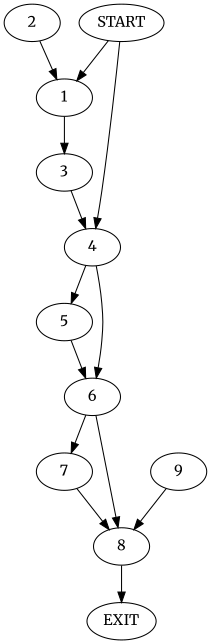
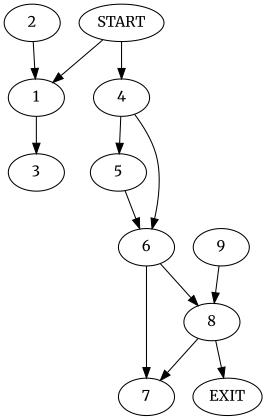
(76, 205) -> none
(90, 505) -> (183, 355)
